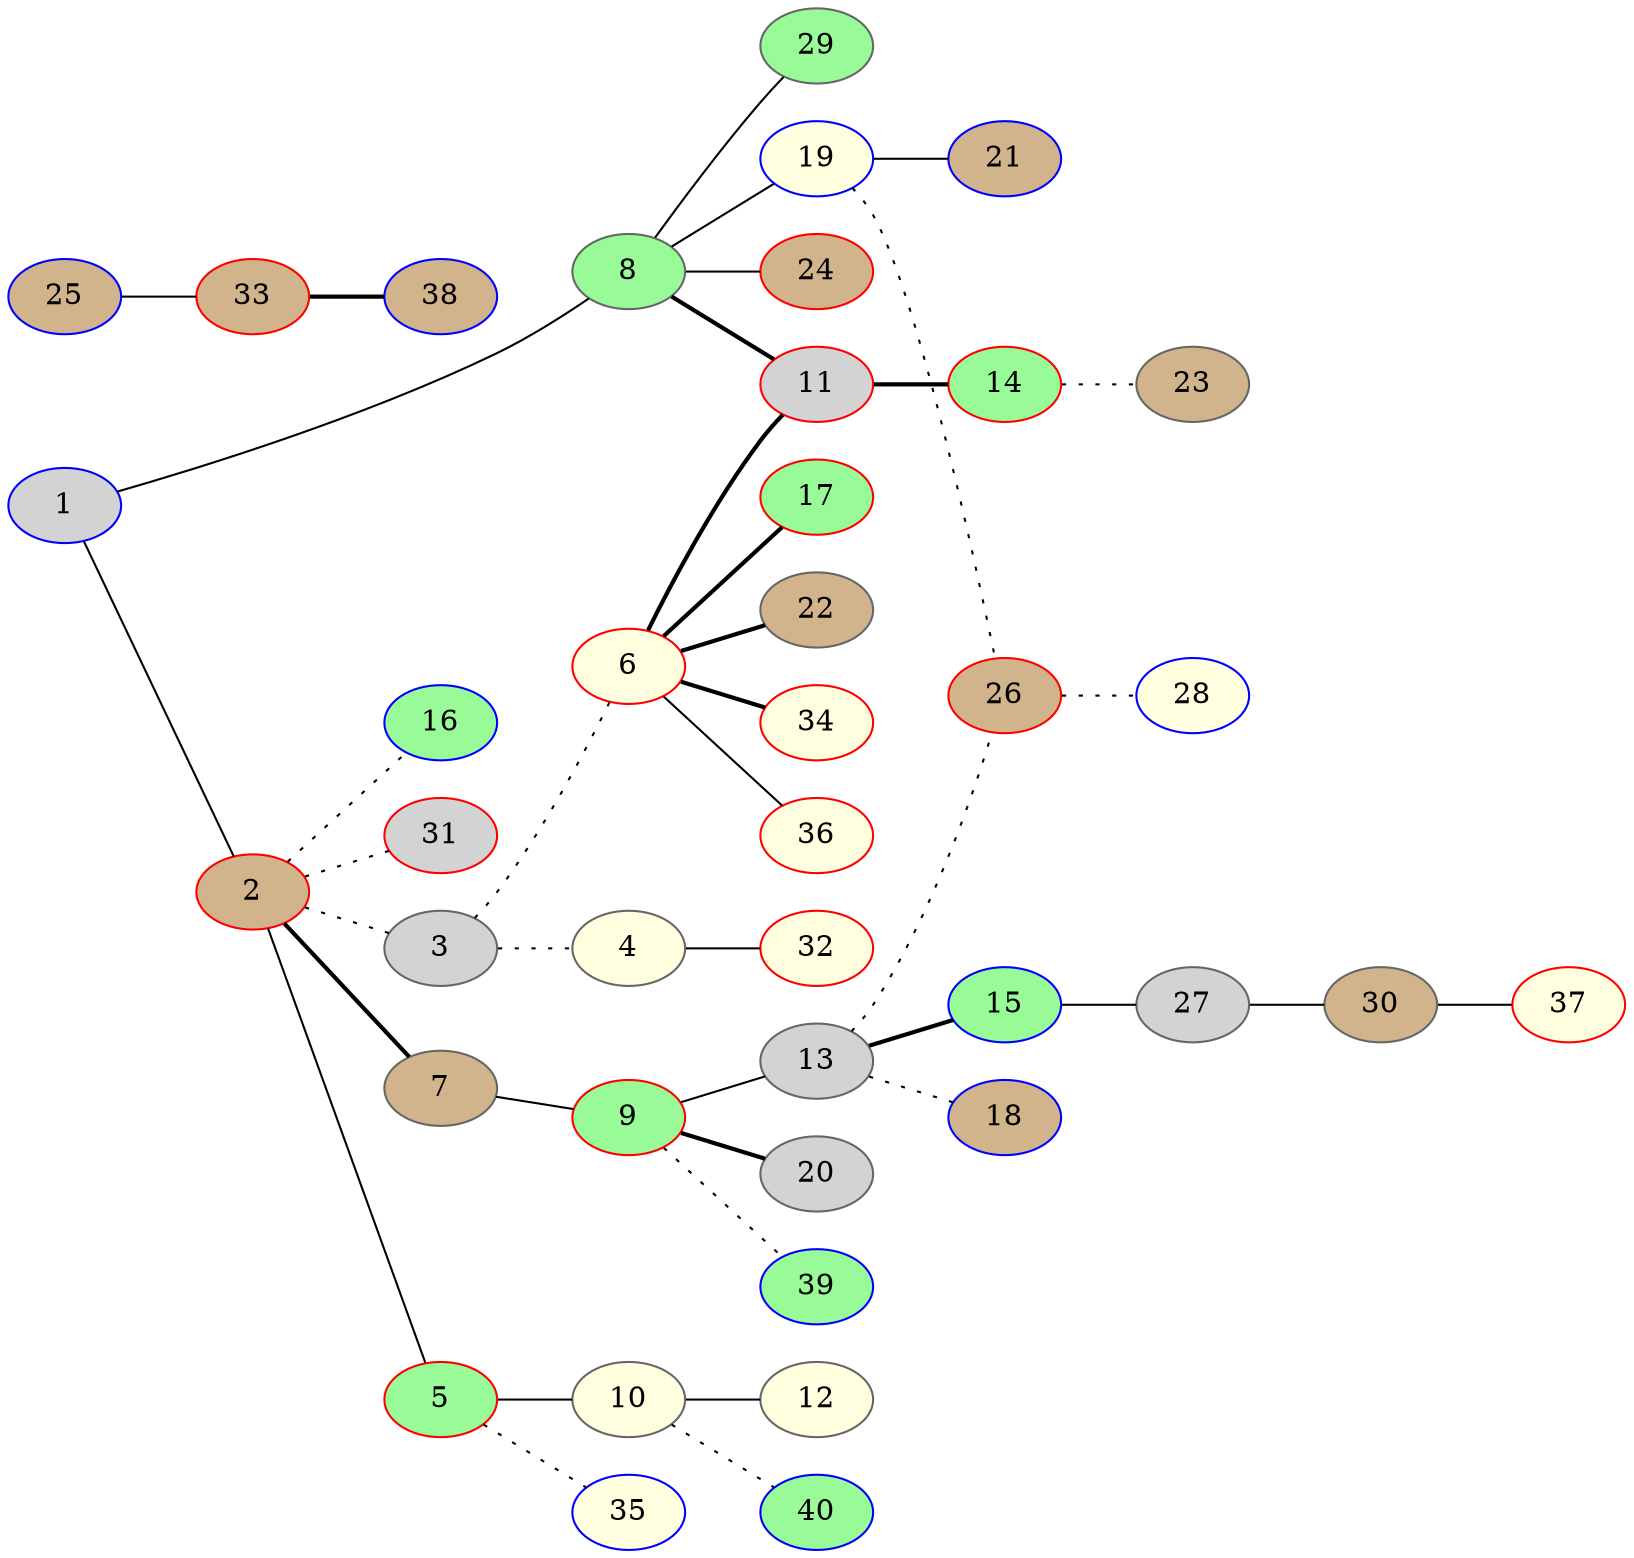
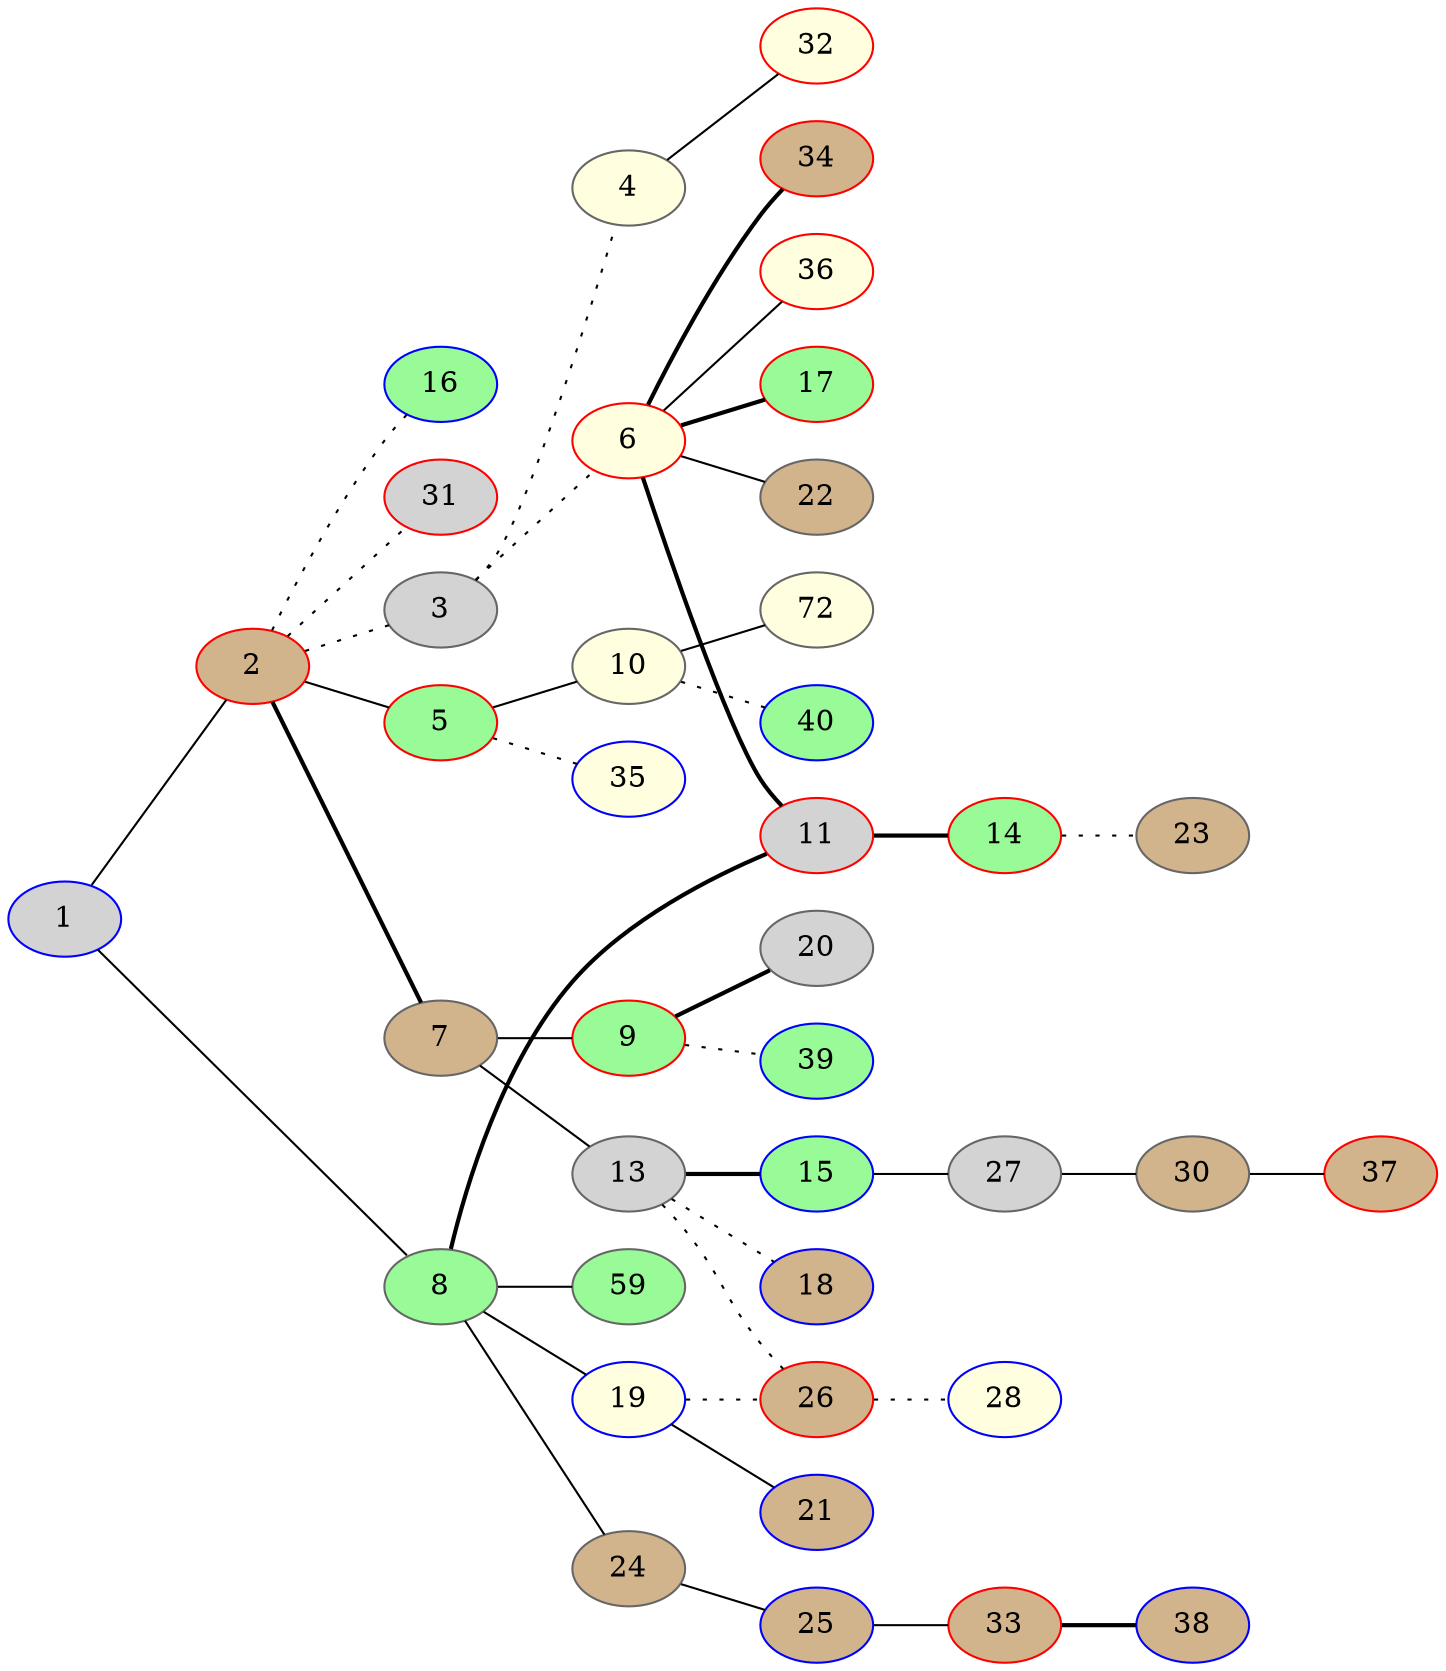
(817, 46) -> (629, 1287)
(817, 272) -> (629, 1569)
(723, 638) -> (723, 469)
(817, 723) -> (817, 159)
(1569, 1005) -> (1381, 1174)
(723, 1089) -> (535, 1106)
(817, 1400) -> (817, 610)
none -> (723, 1597)
